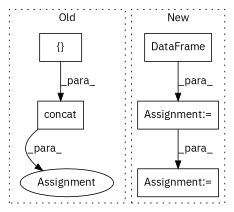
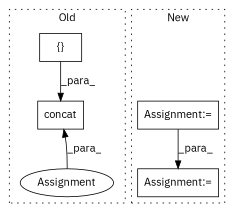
(178, 47) -> none
(26, 147) -> (67, 153)
